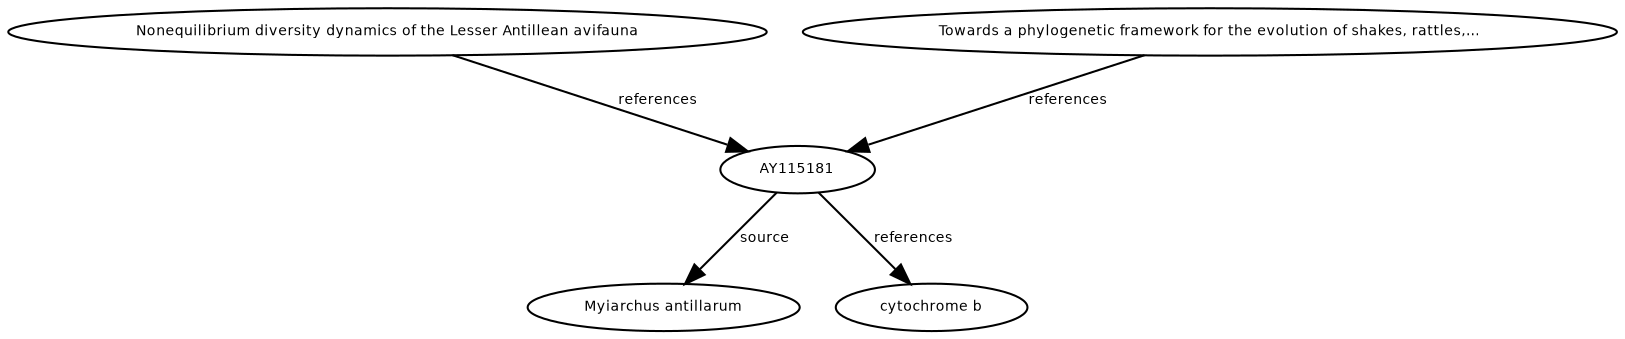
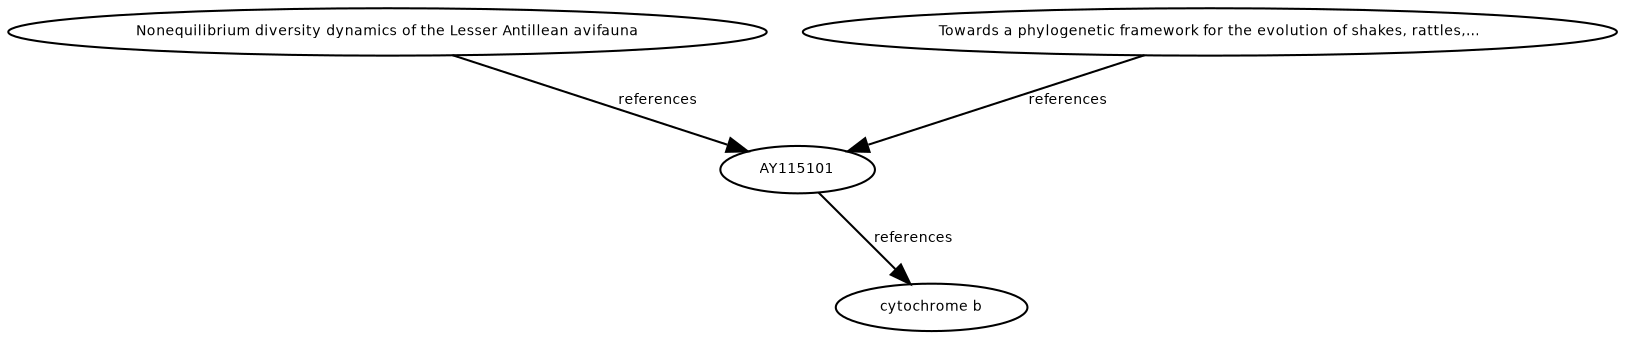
(798, 170) -> (798, 170)
(664, 307) -> none
